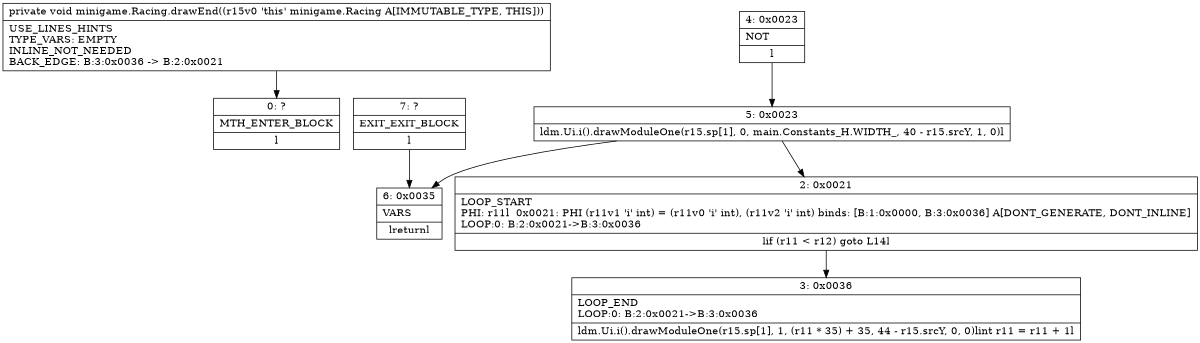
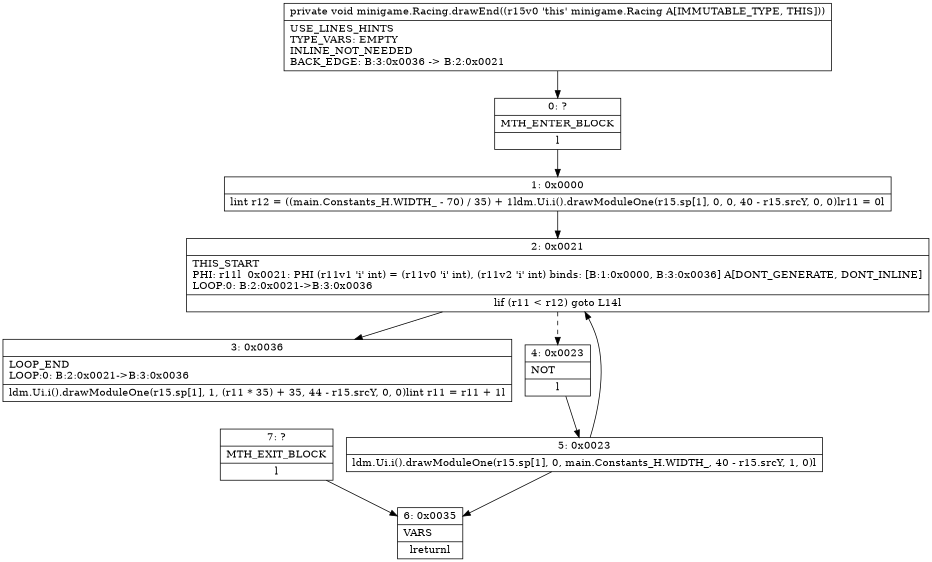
(409, 123) -> (277, 454)
none -> (558, 194)
(497, 202) -> (226, 264)
none -> (558, 325)
